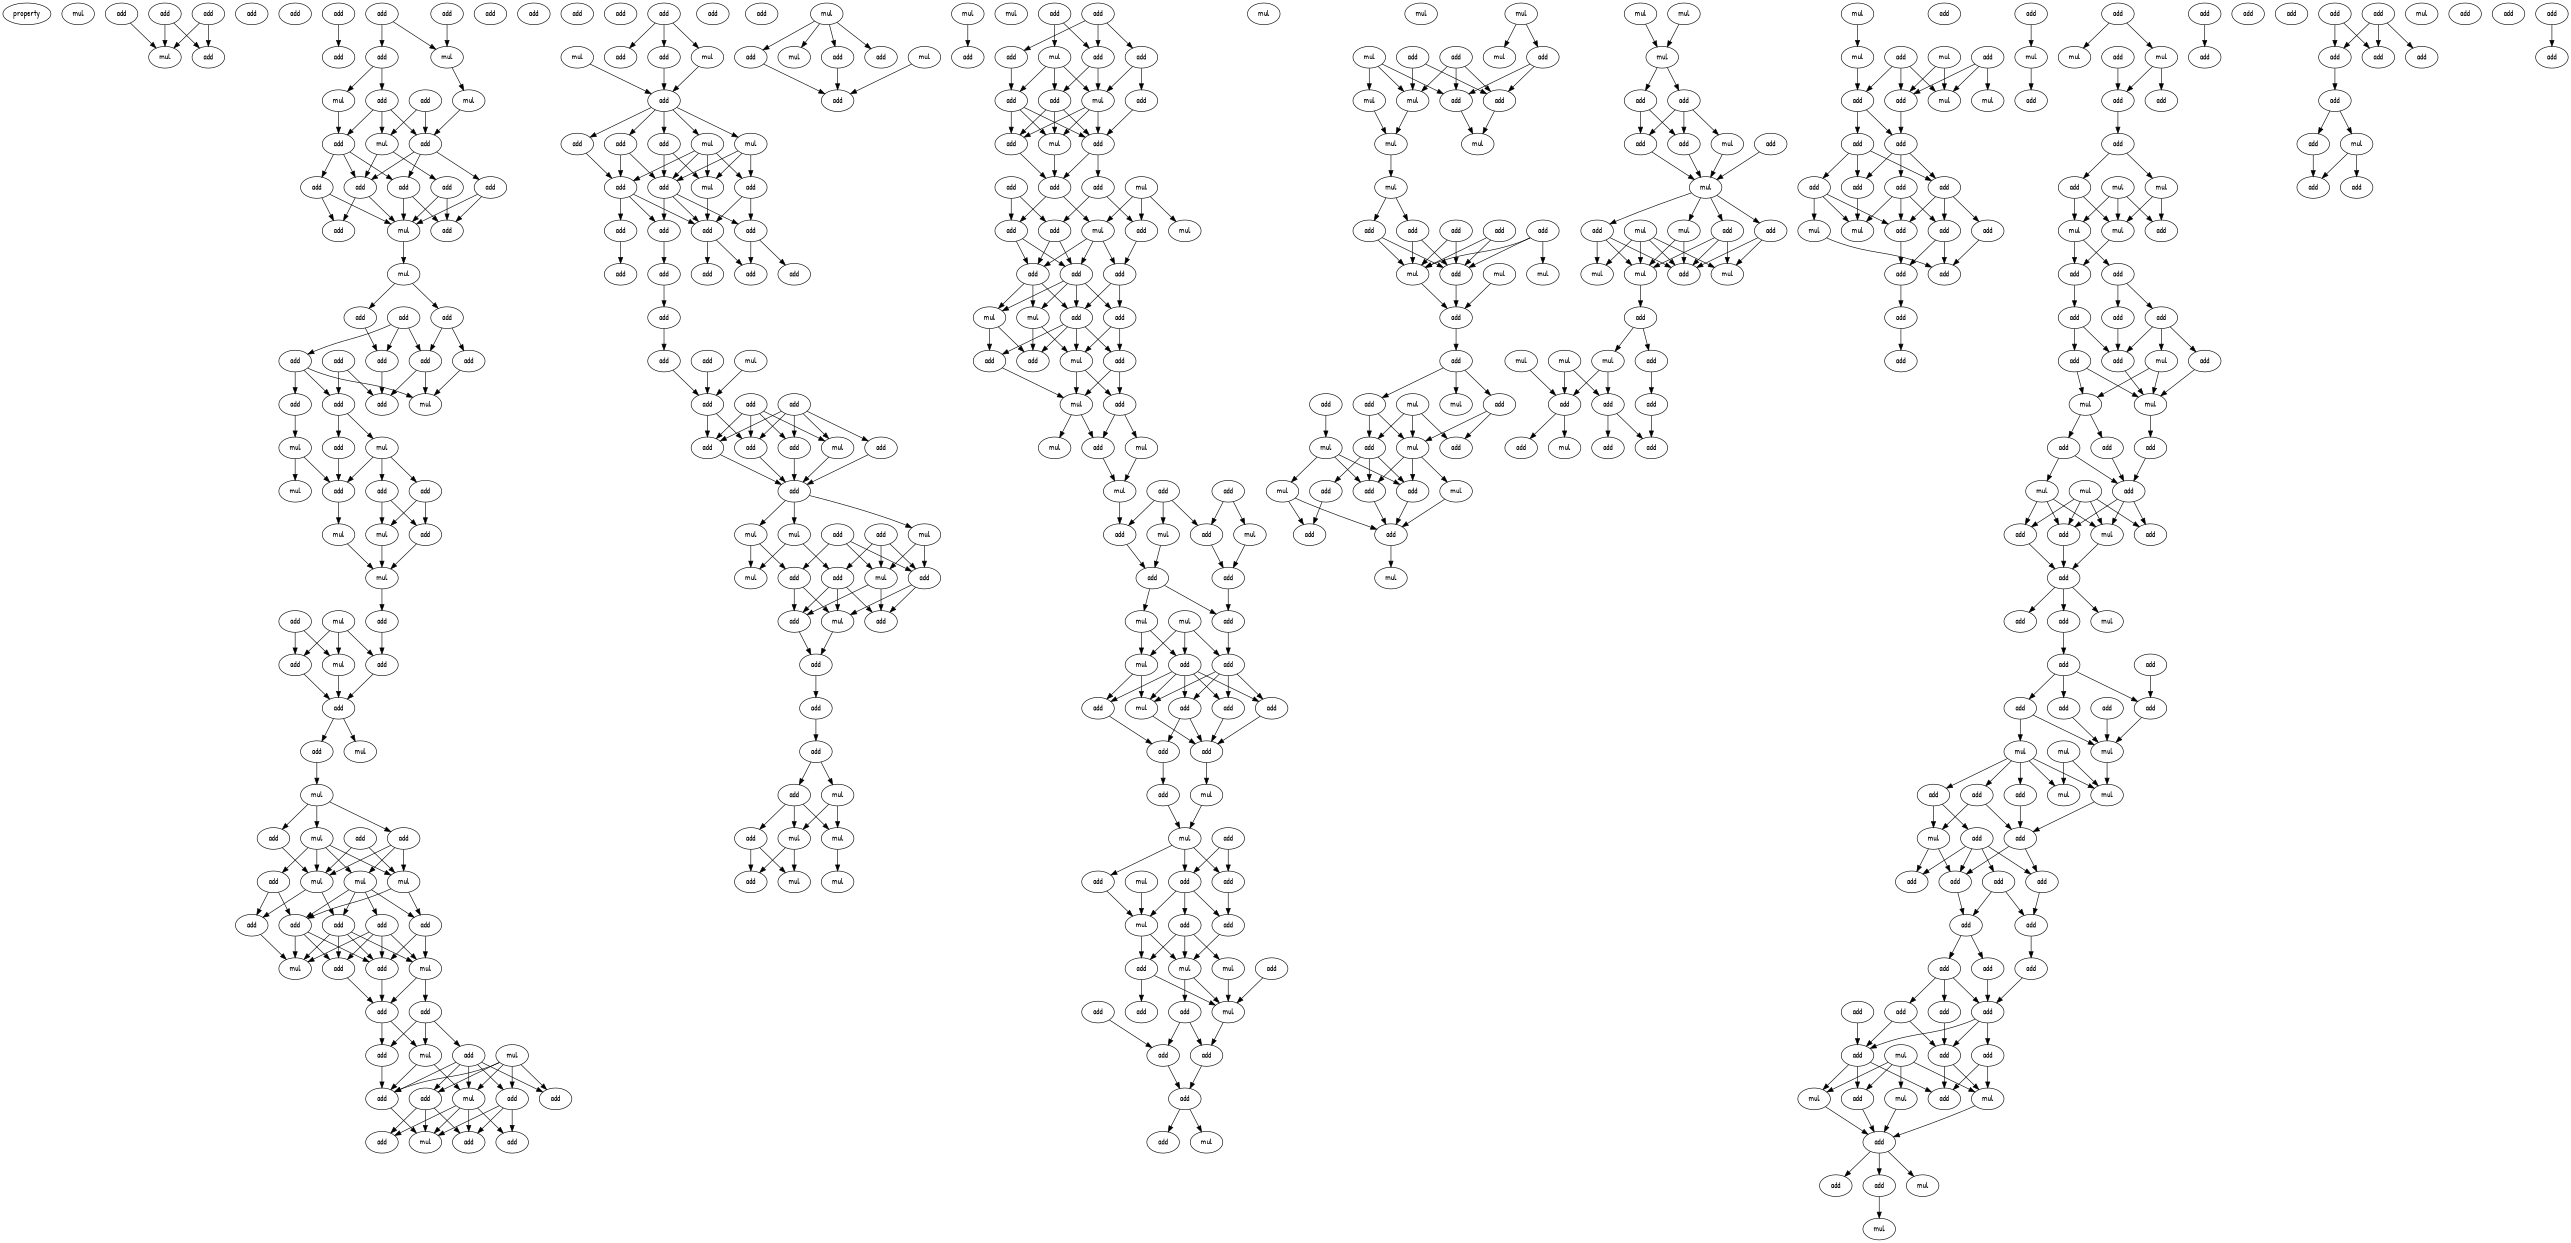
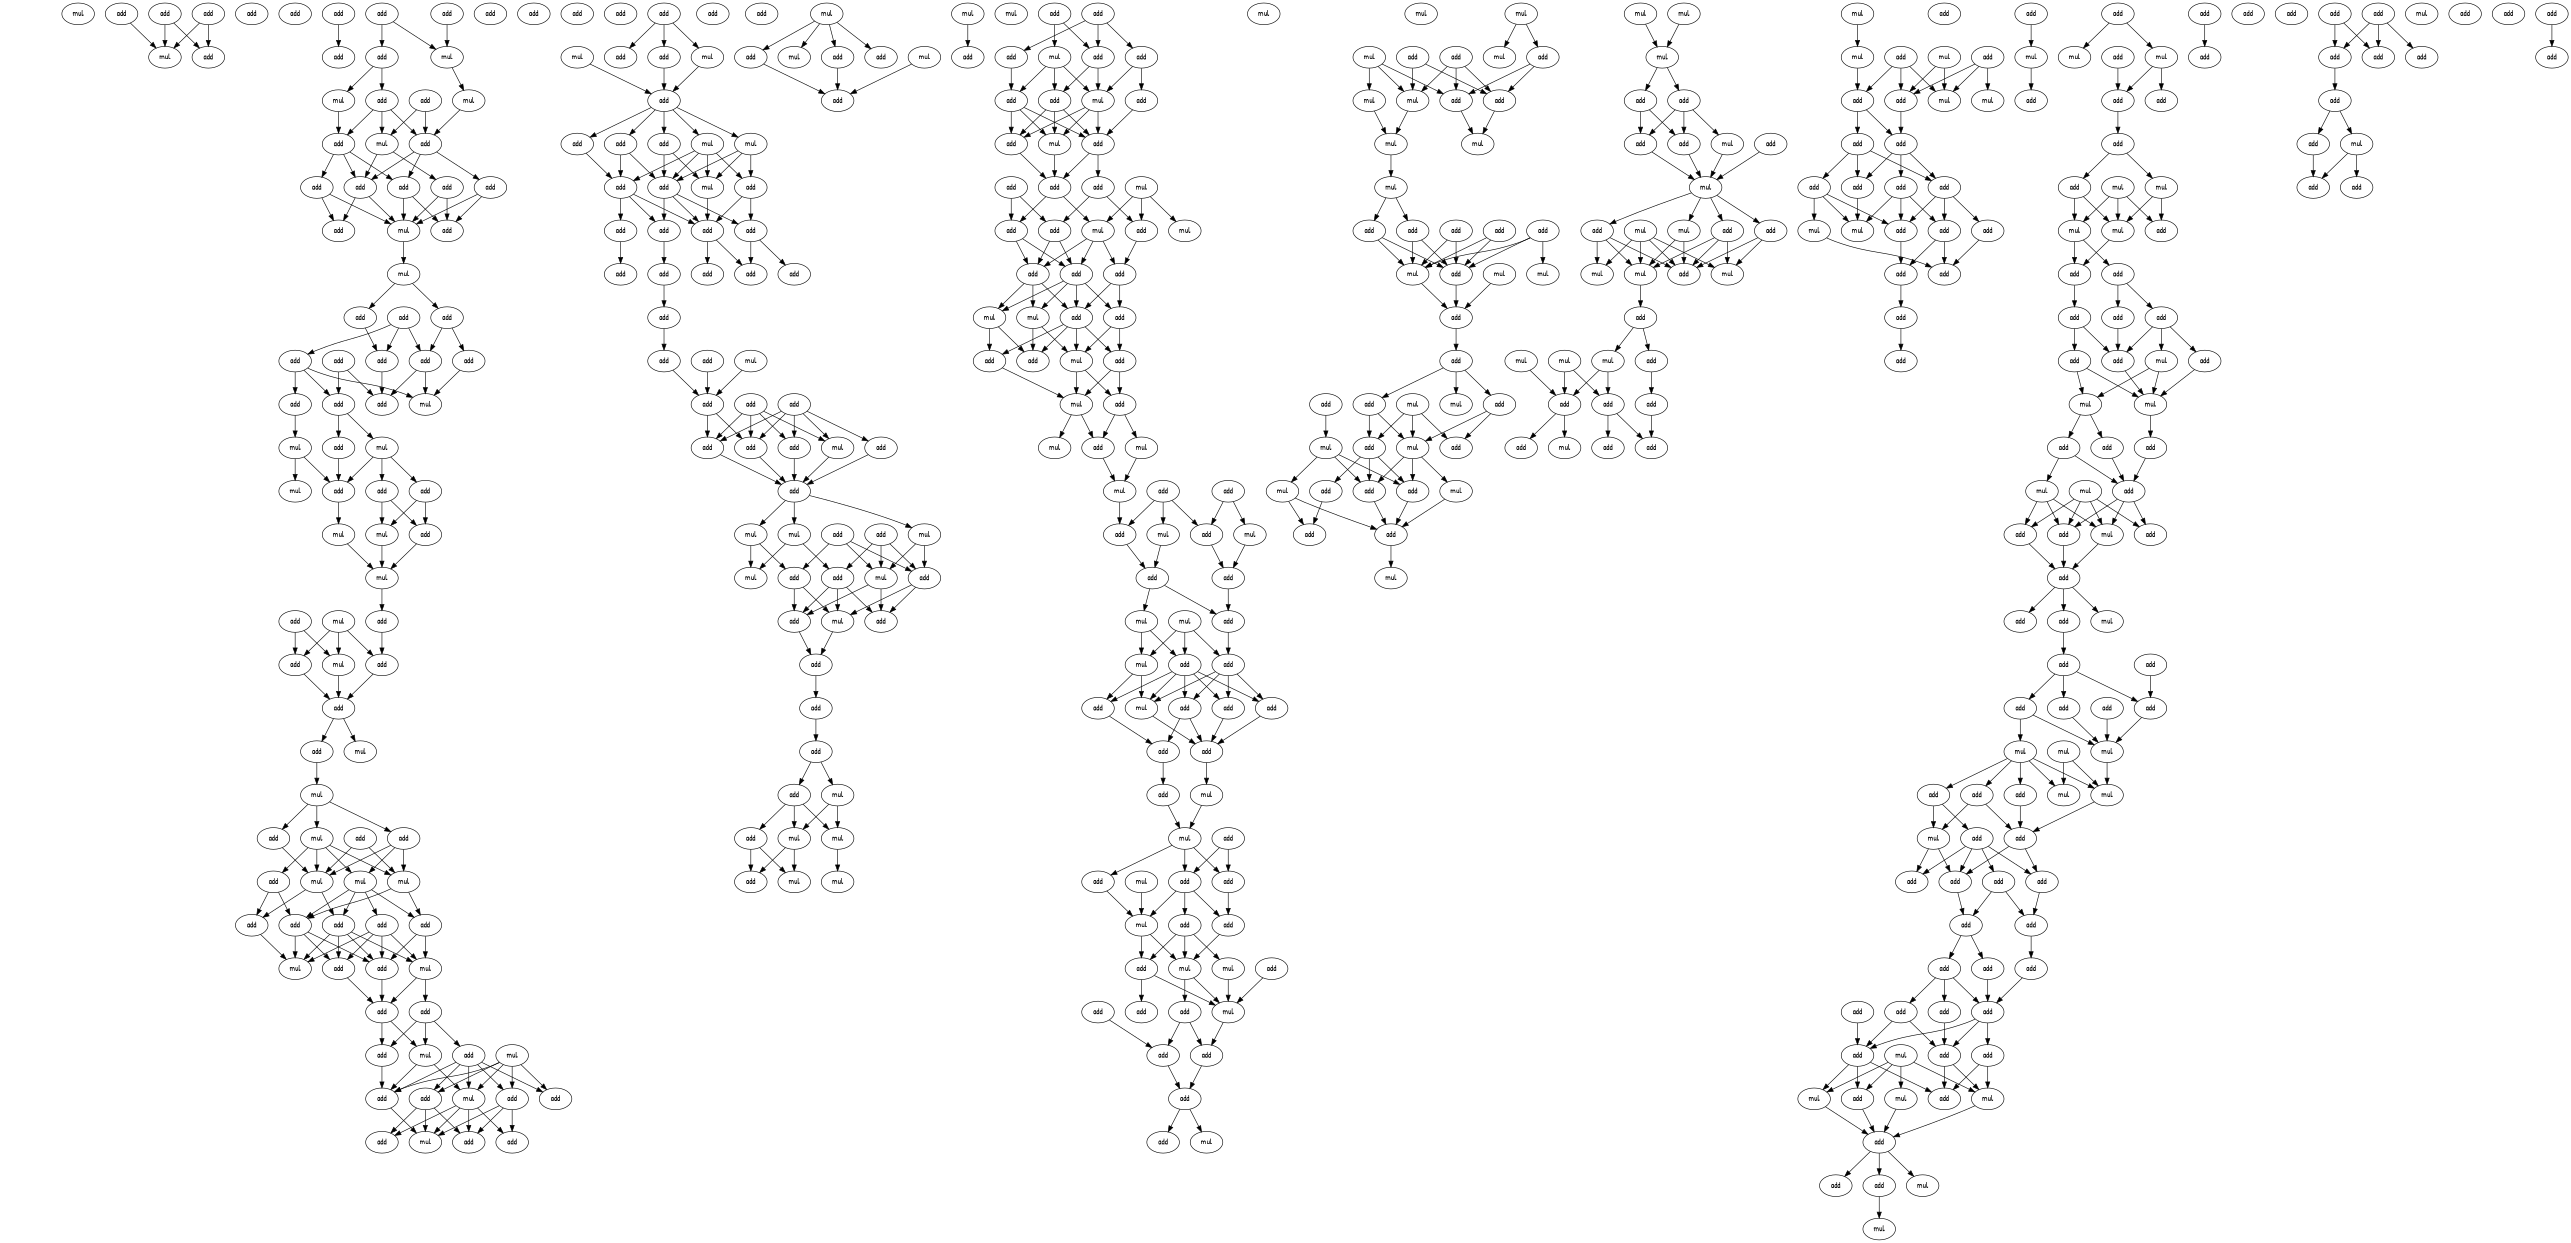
(27, 14) -> none
